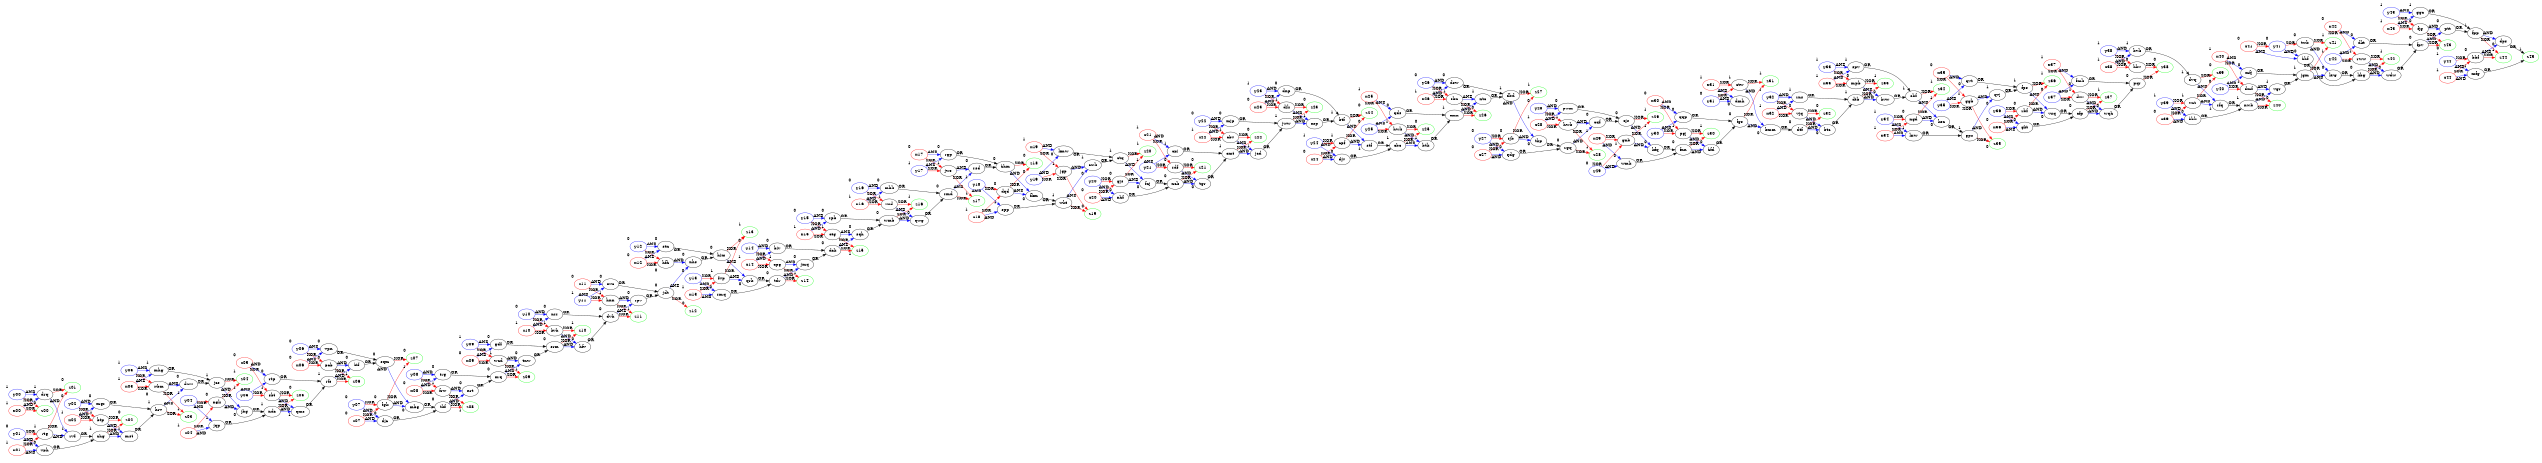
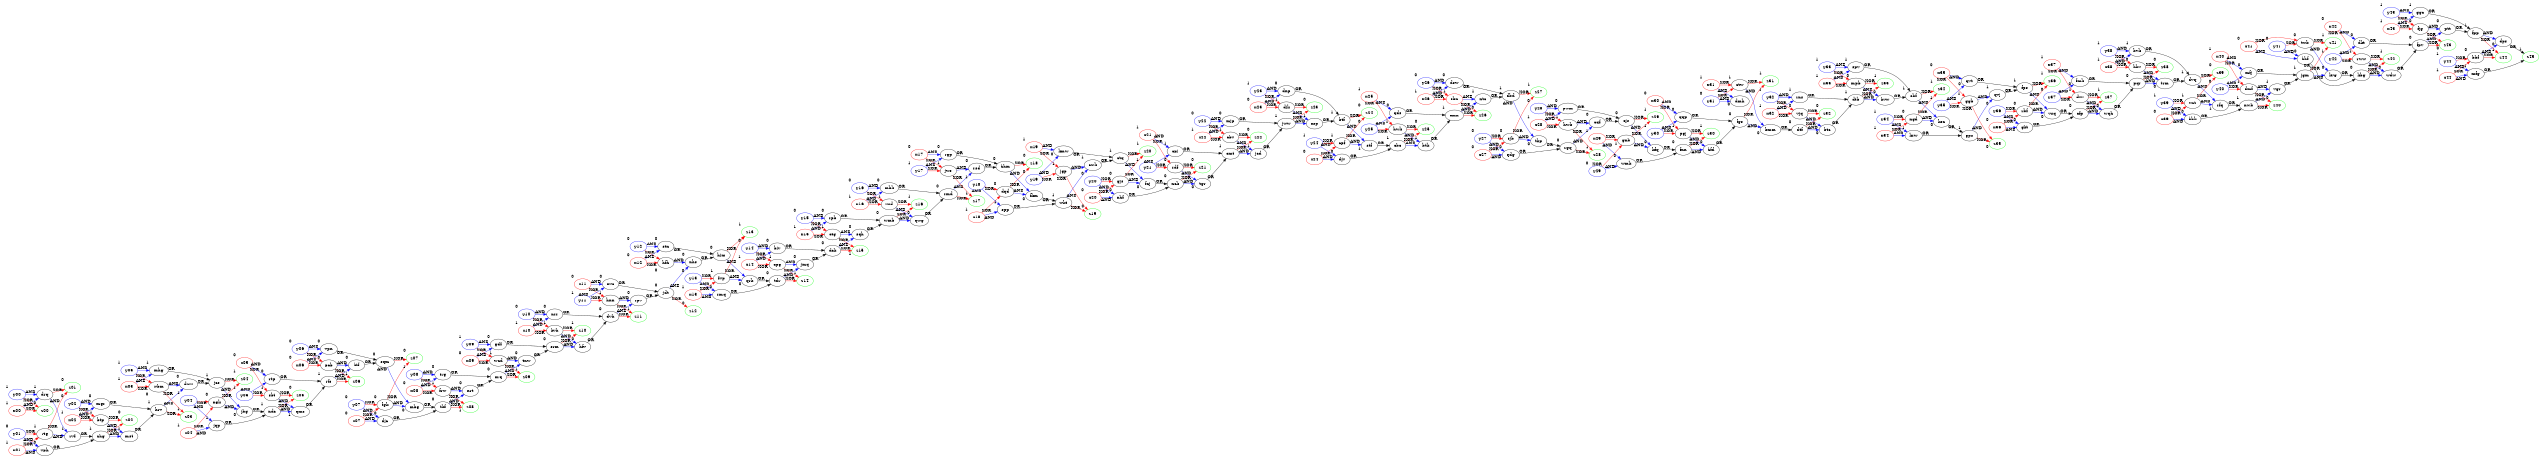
(2262, 46) -> (2275, 38)
none -> (2165, 83)
(1454, 99) -> (1454, 99)
